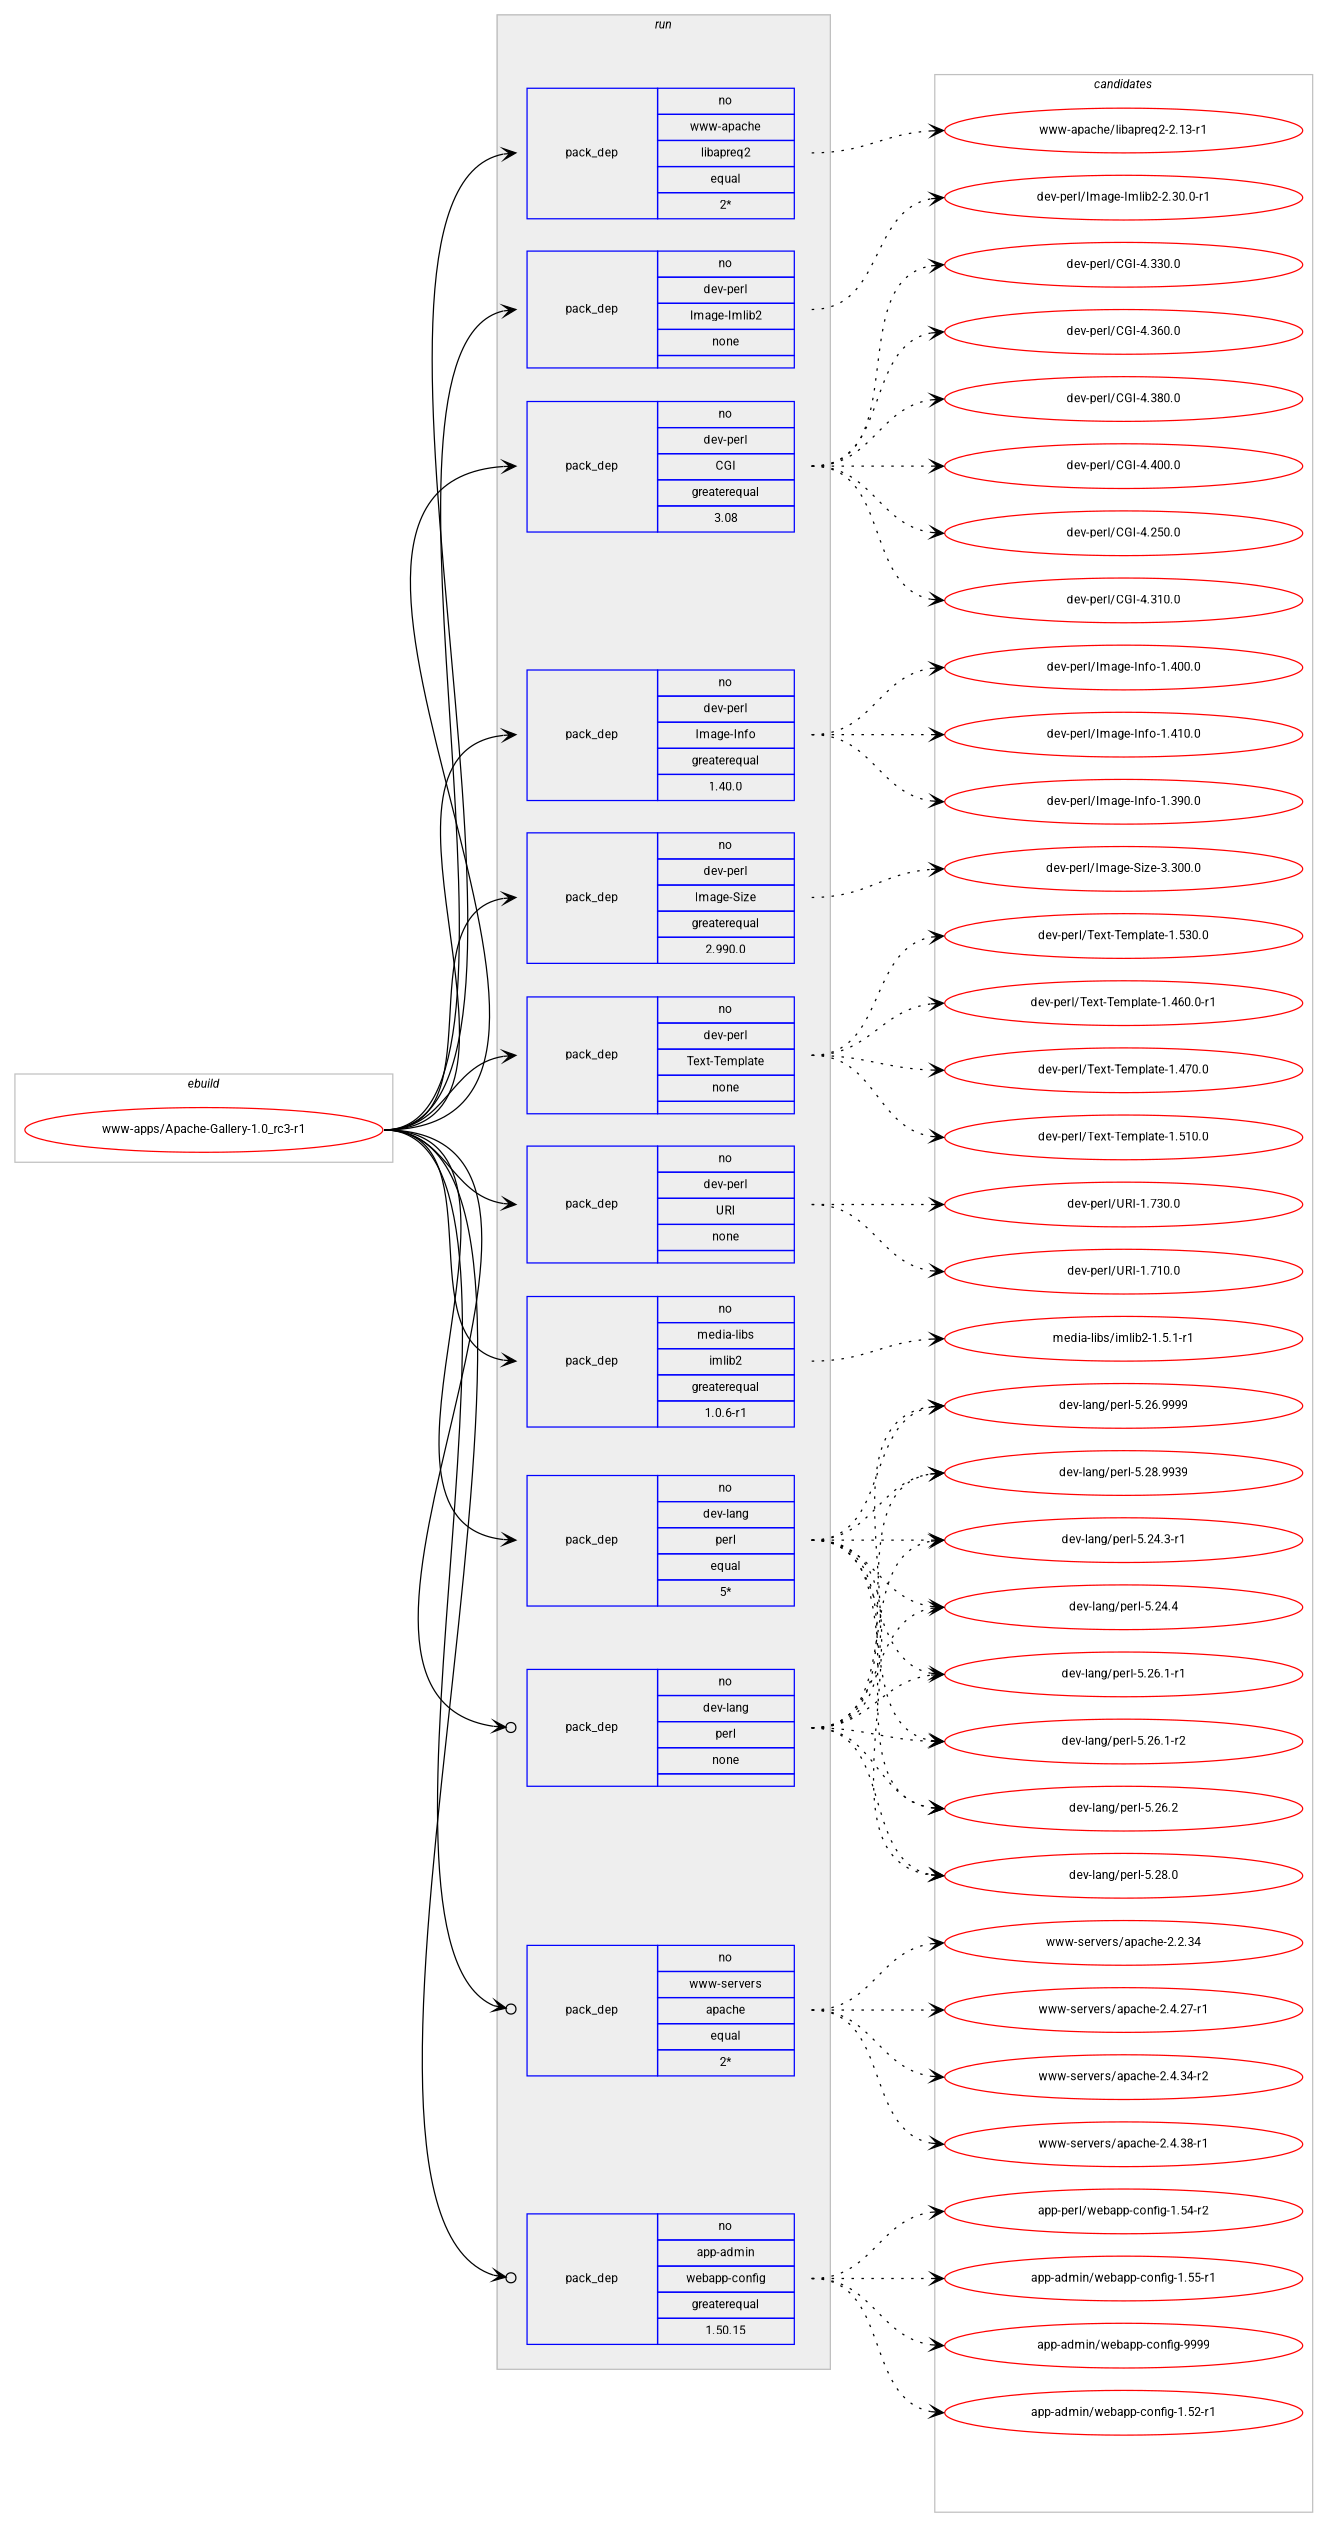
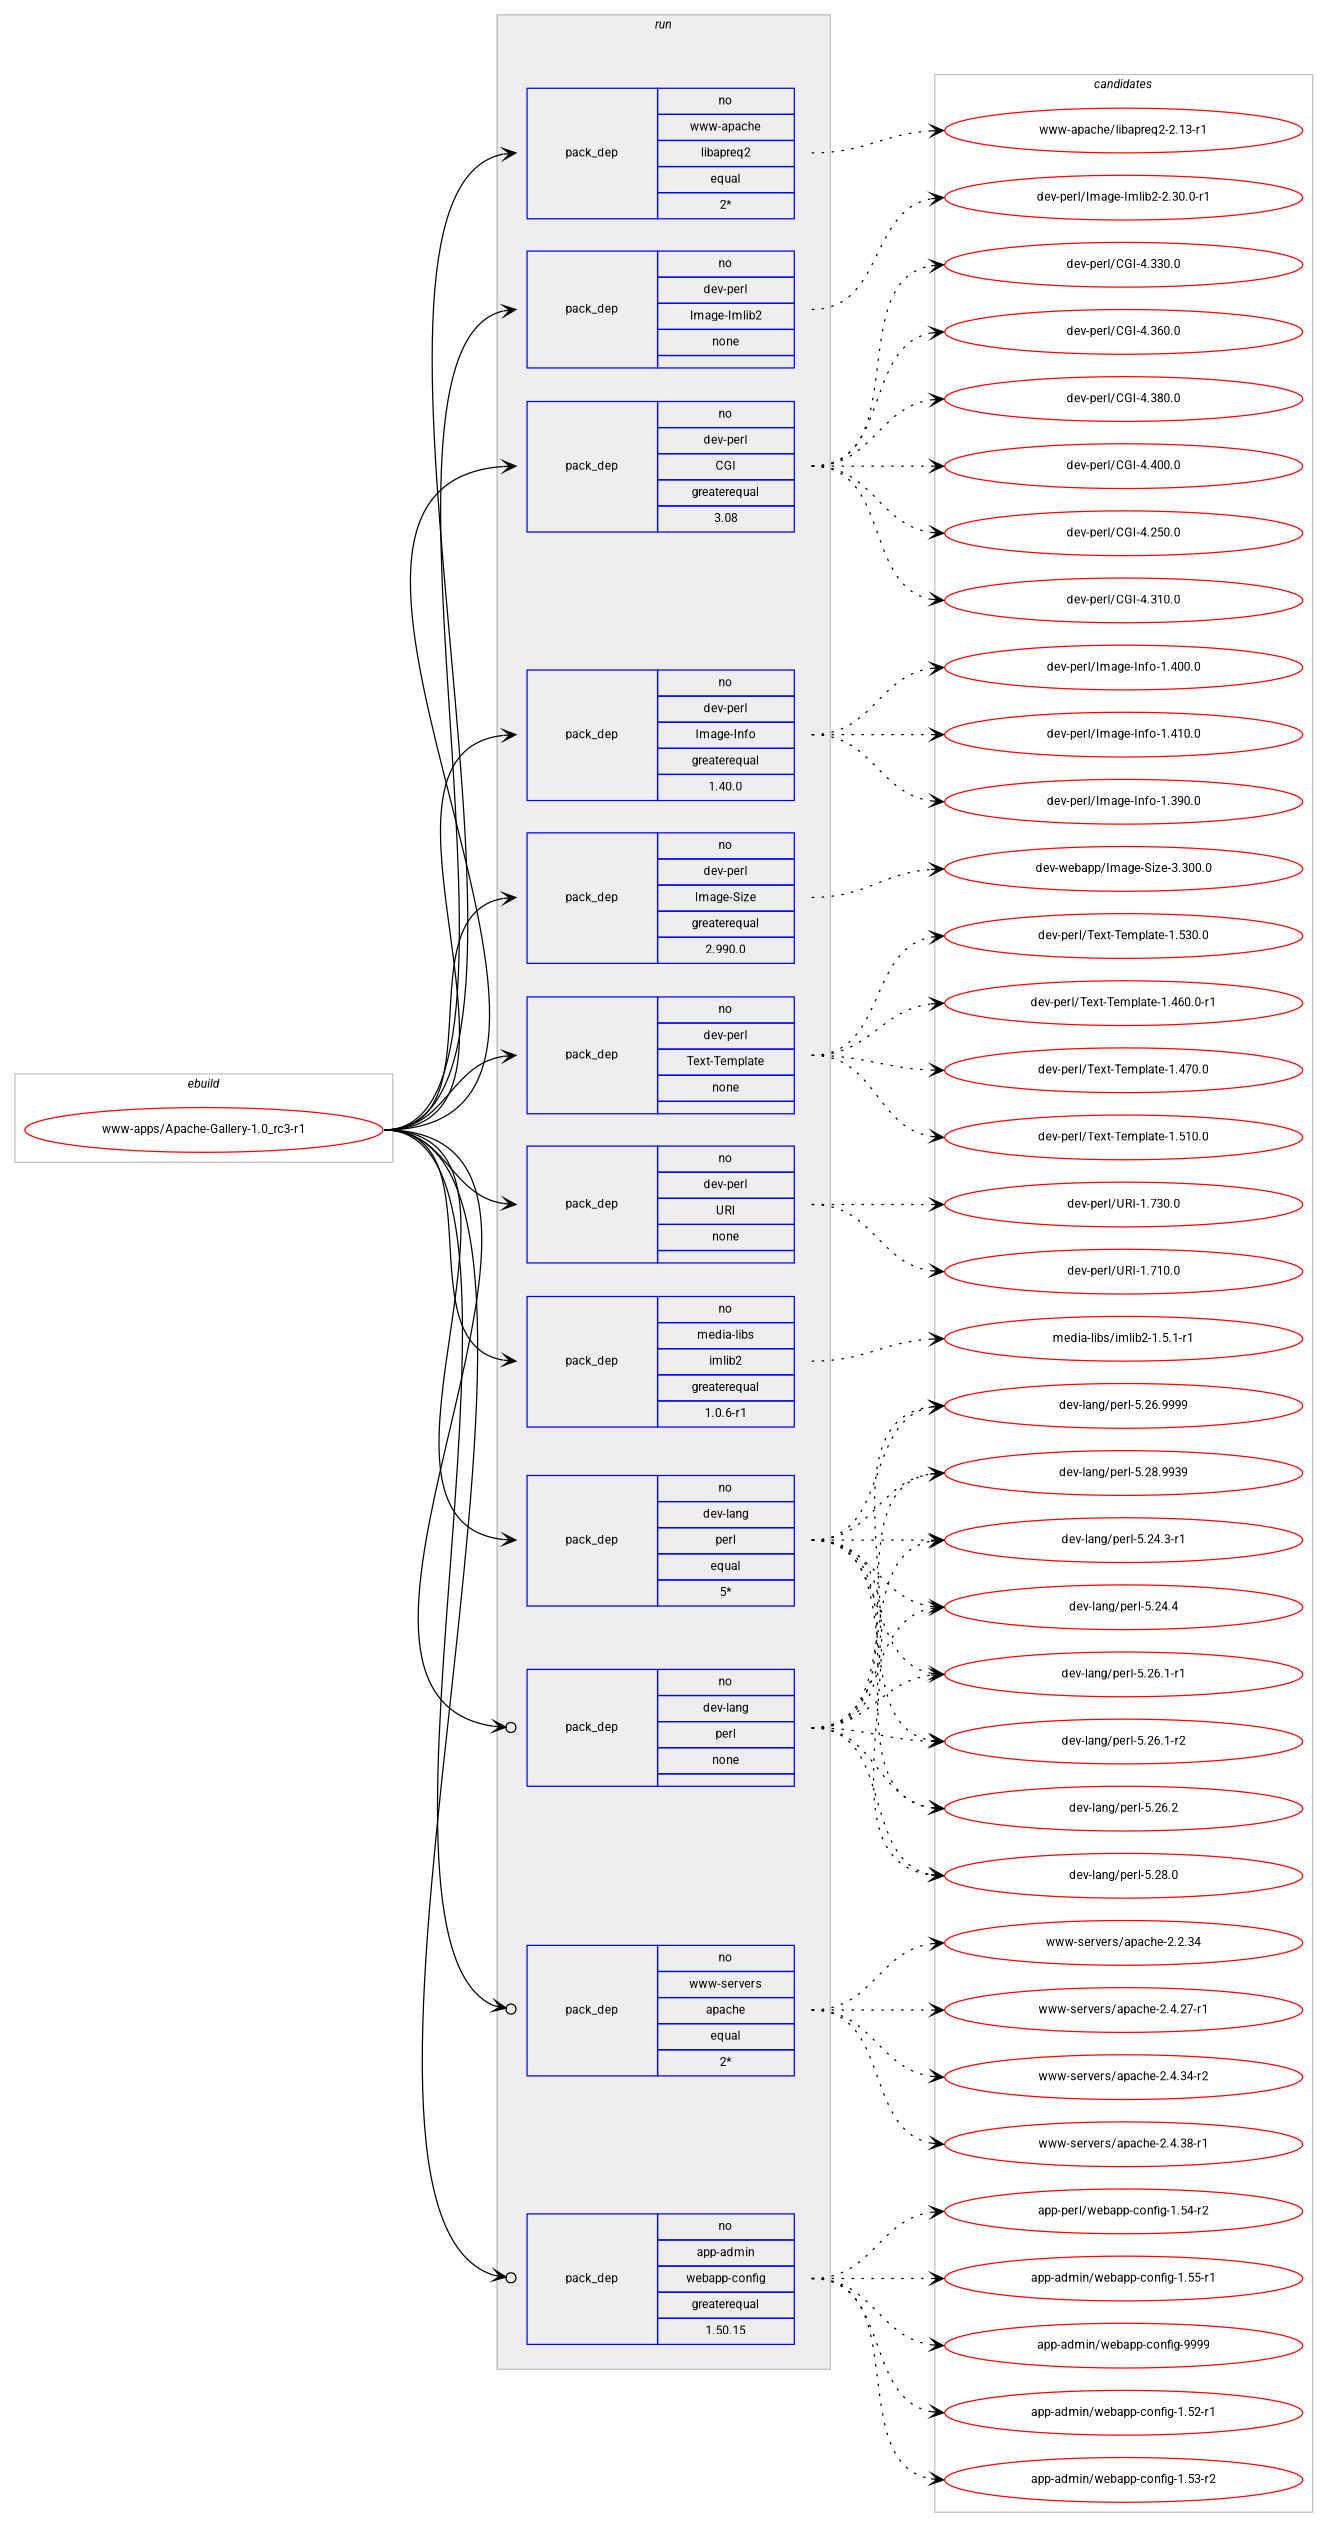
(1124, 869) -> (1124, 869)
none -> (1124, 2480)
